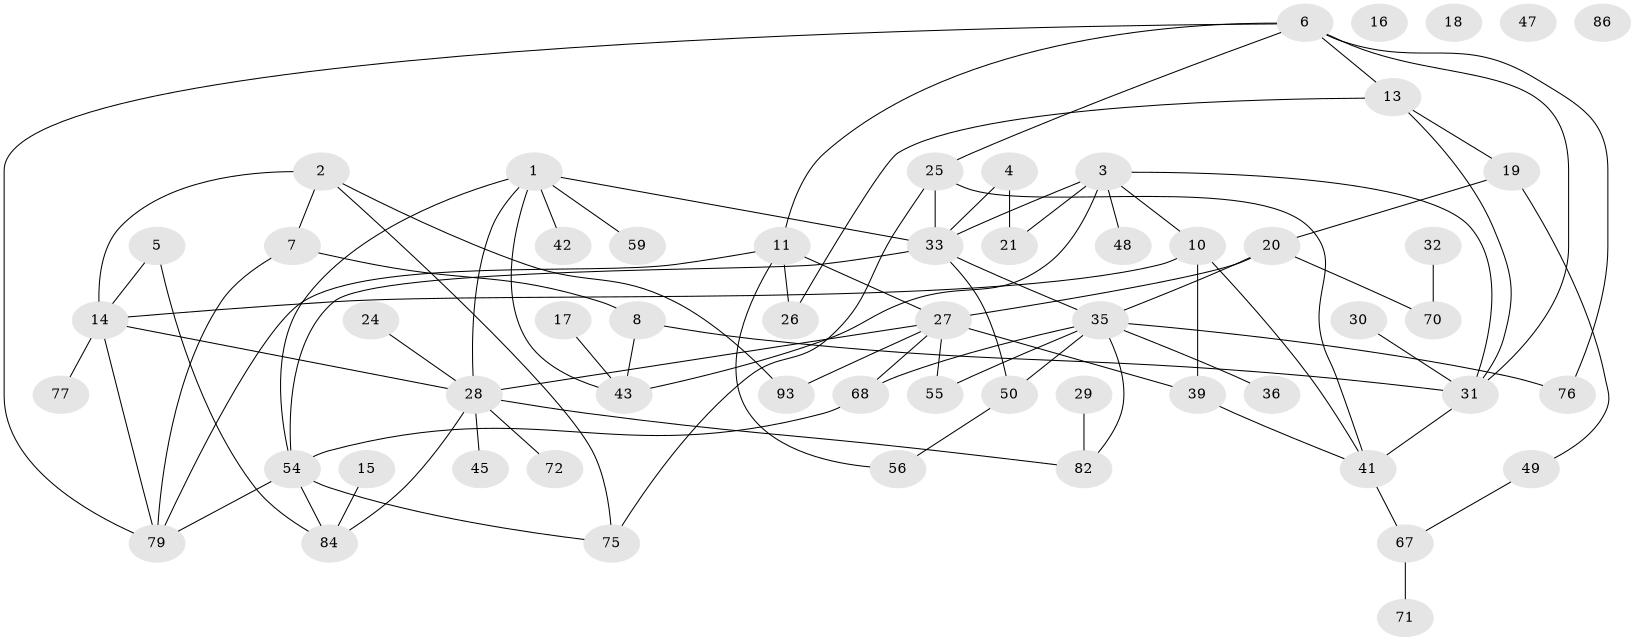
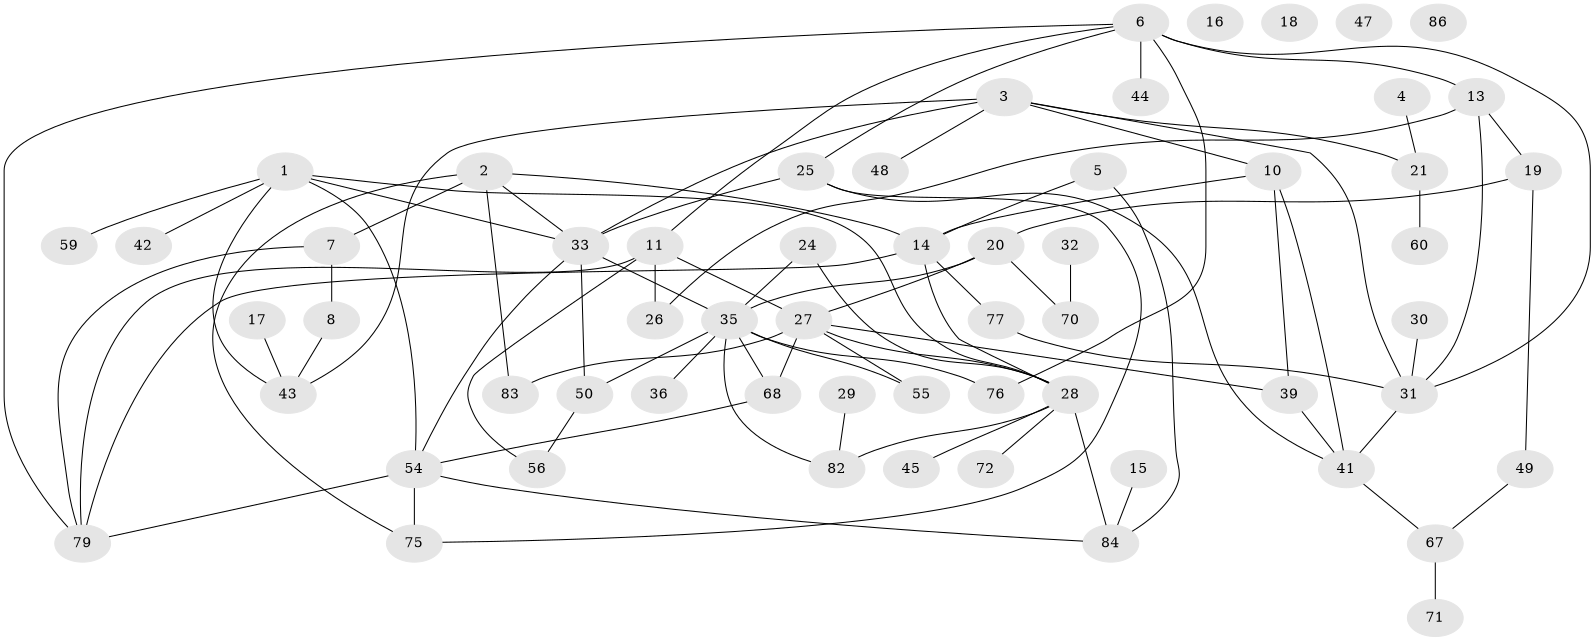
none -> (1141, 97)
(972, 209) -> (533, 209)
none -> (1420, 246)
none -> (769, 283)
(1034, 360) -> (1200, 364)
(786, 395) -> (510, 395)
